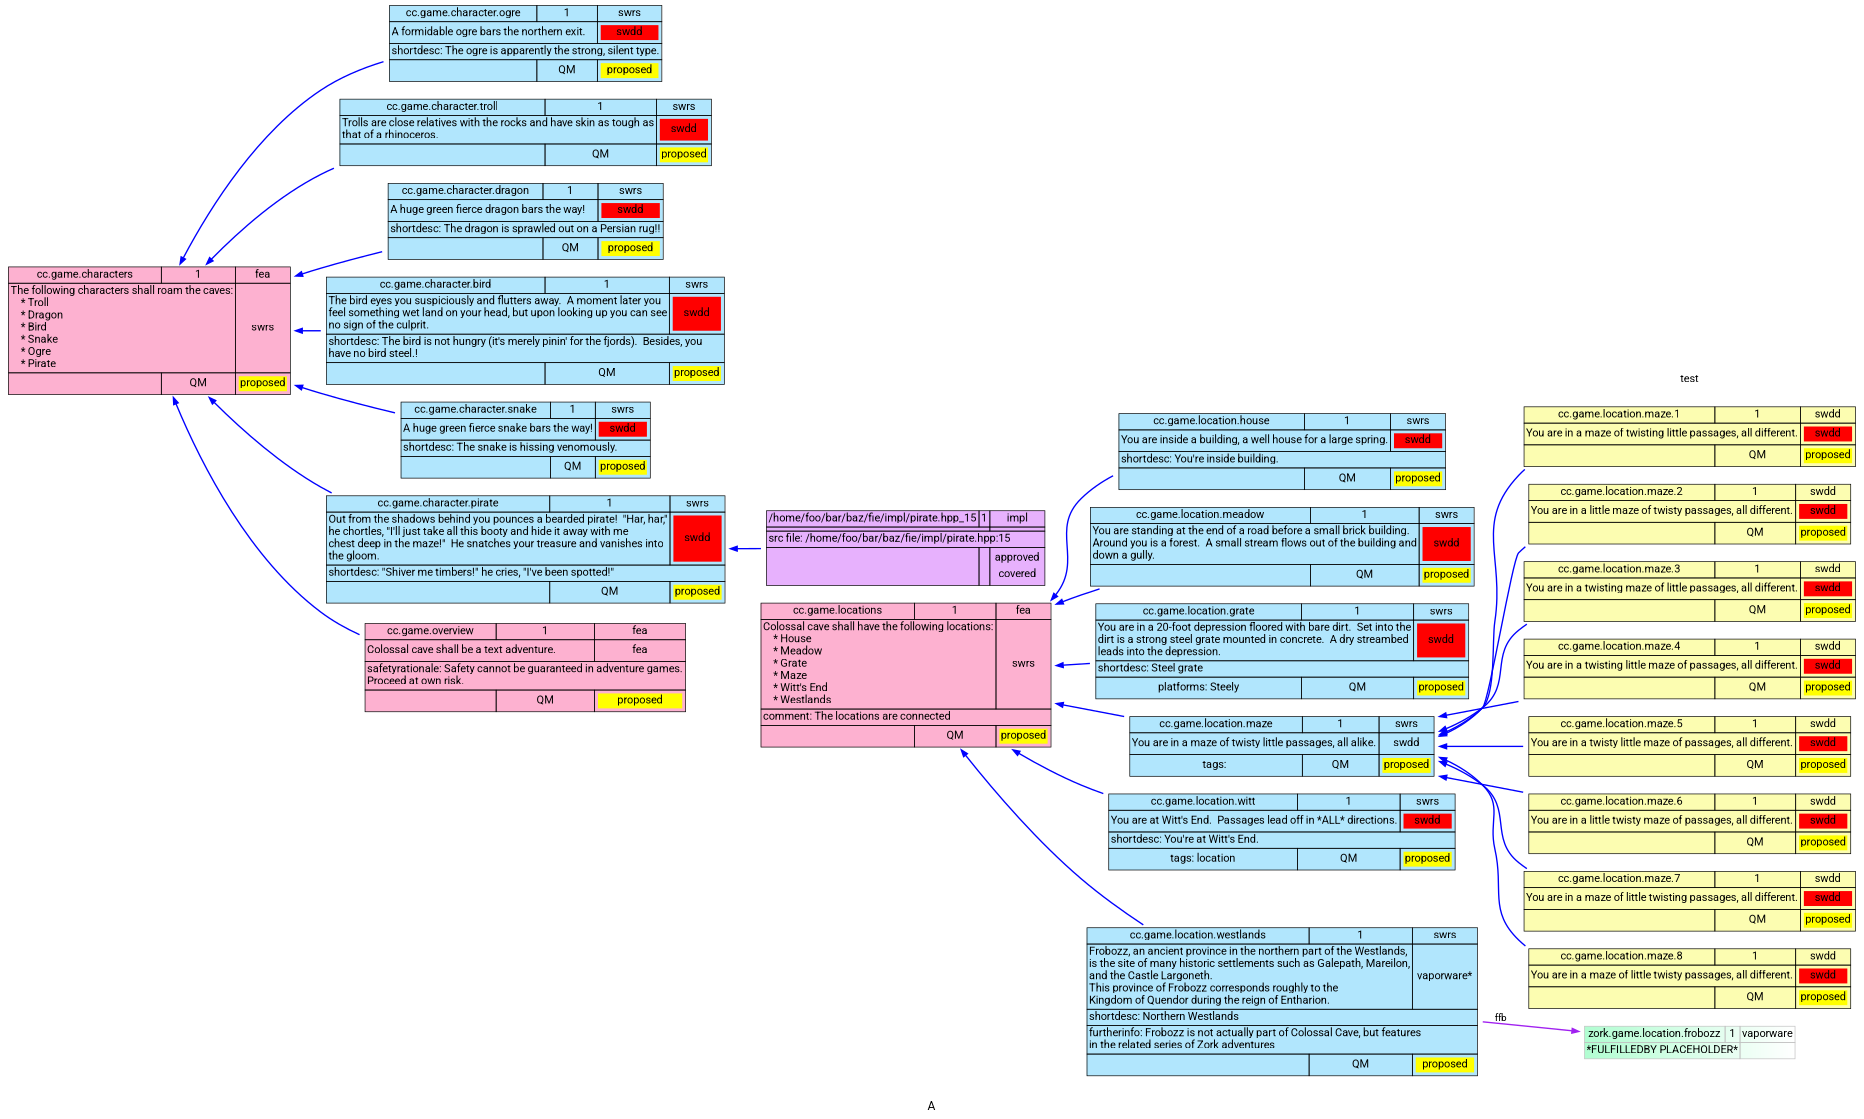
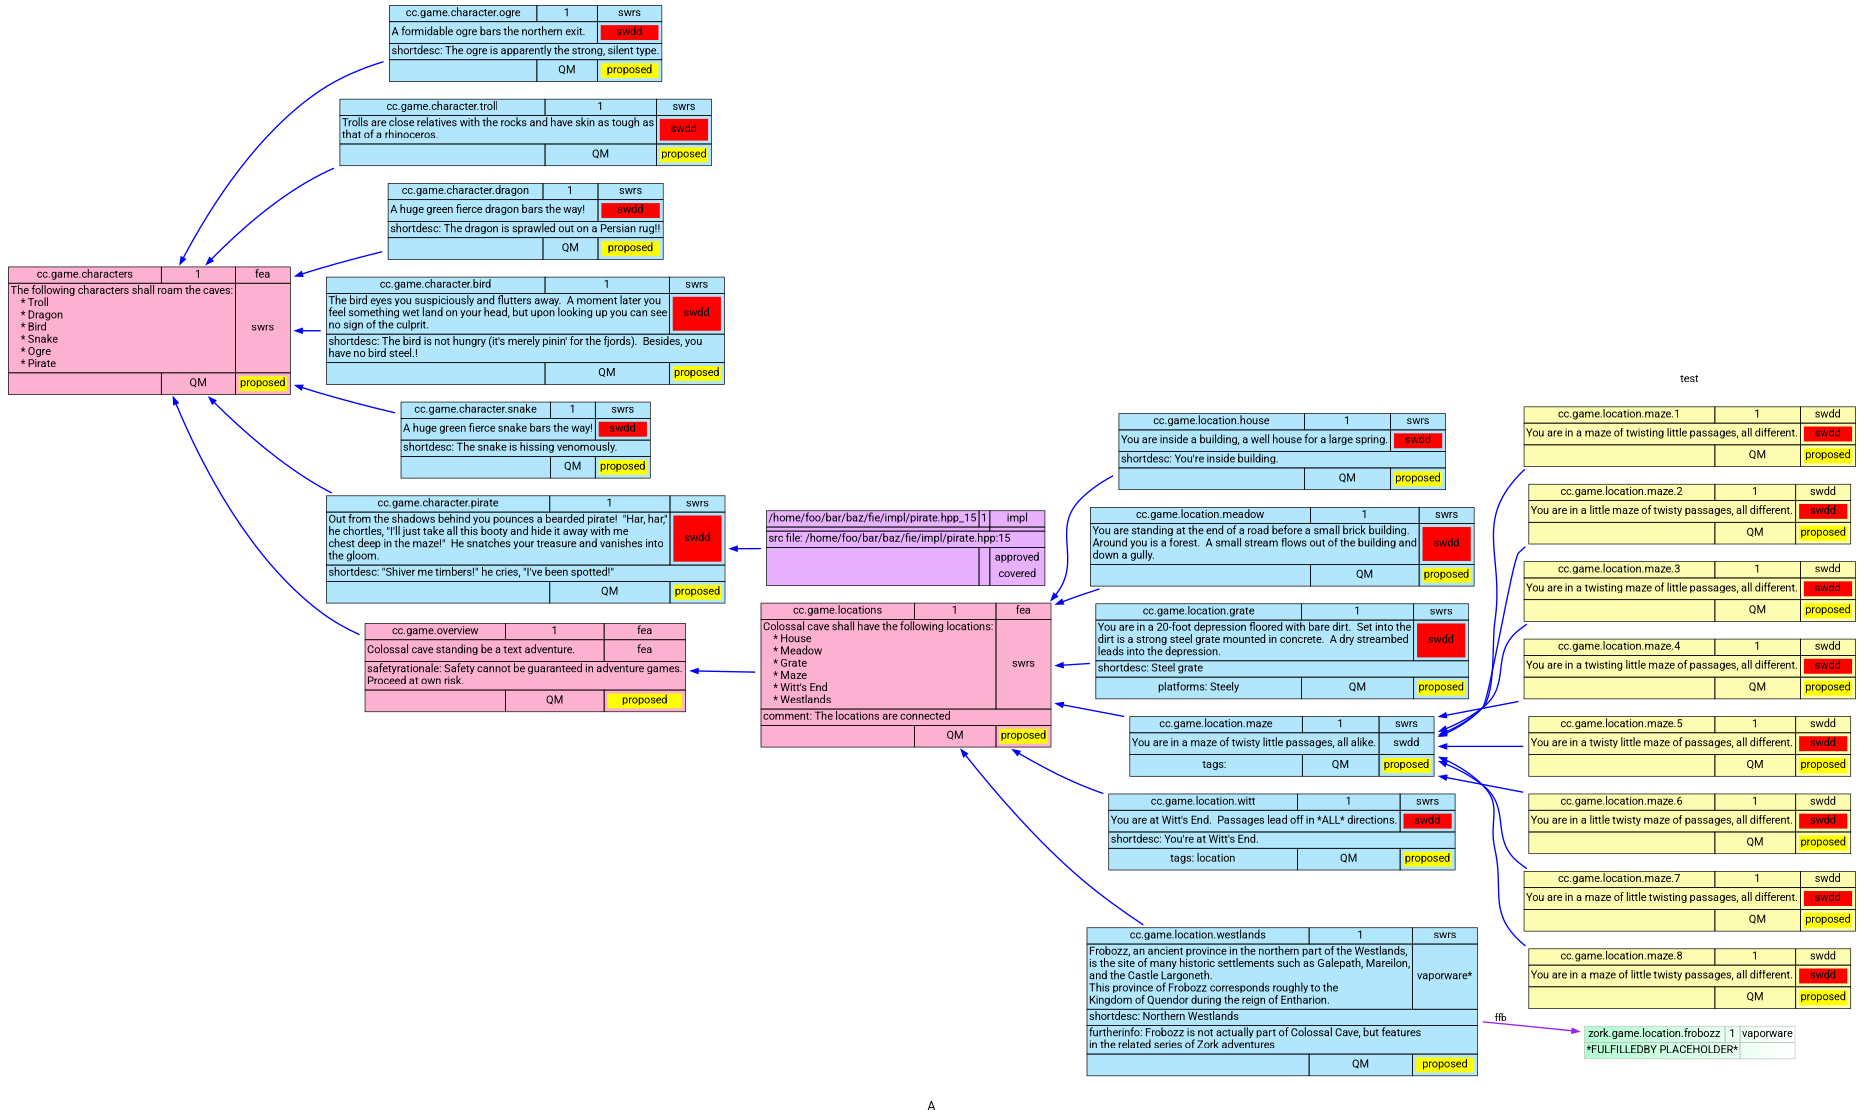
(462, 650) -> (471, 650)
none -> (727, 672)
